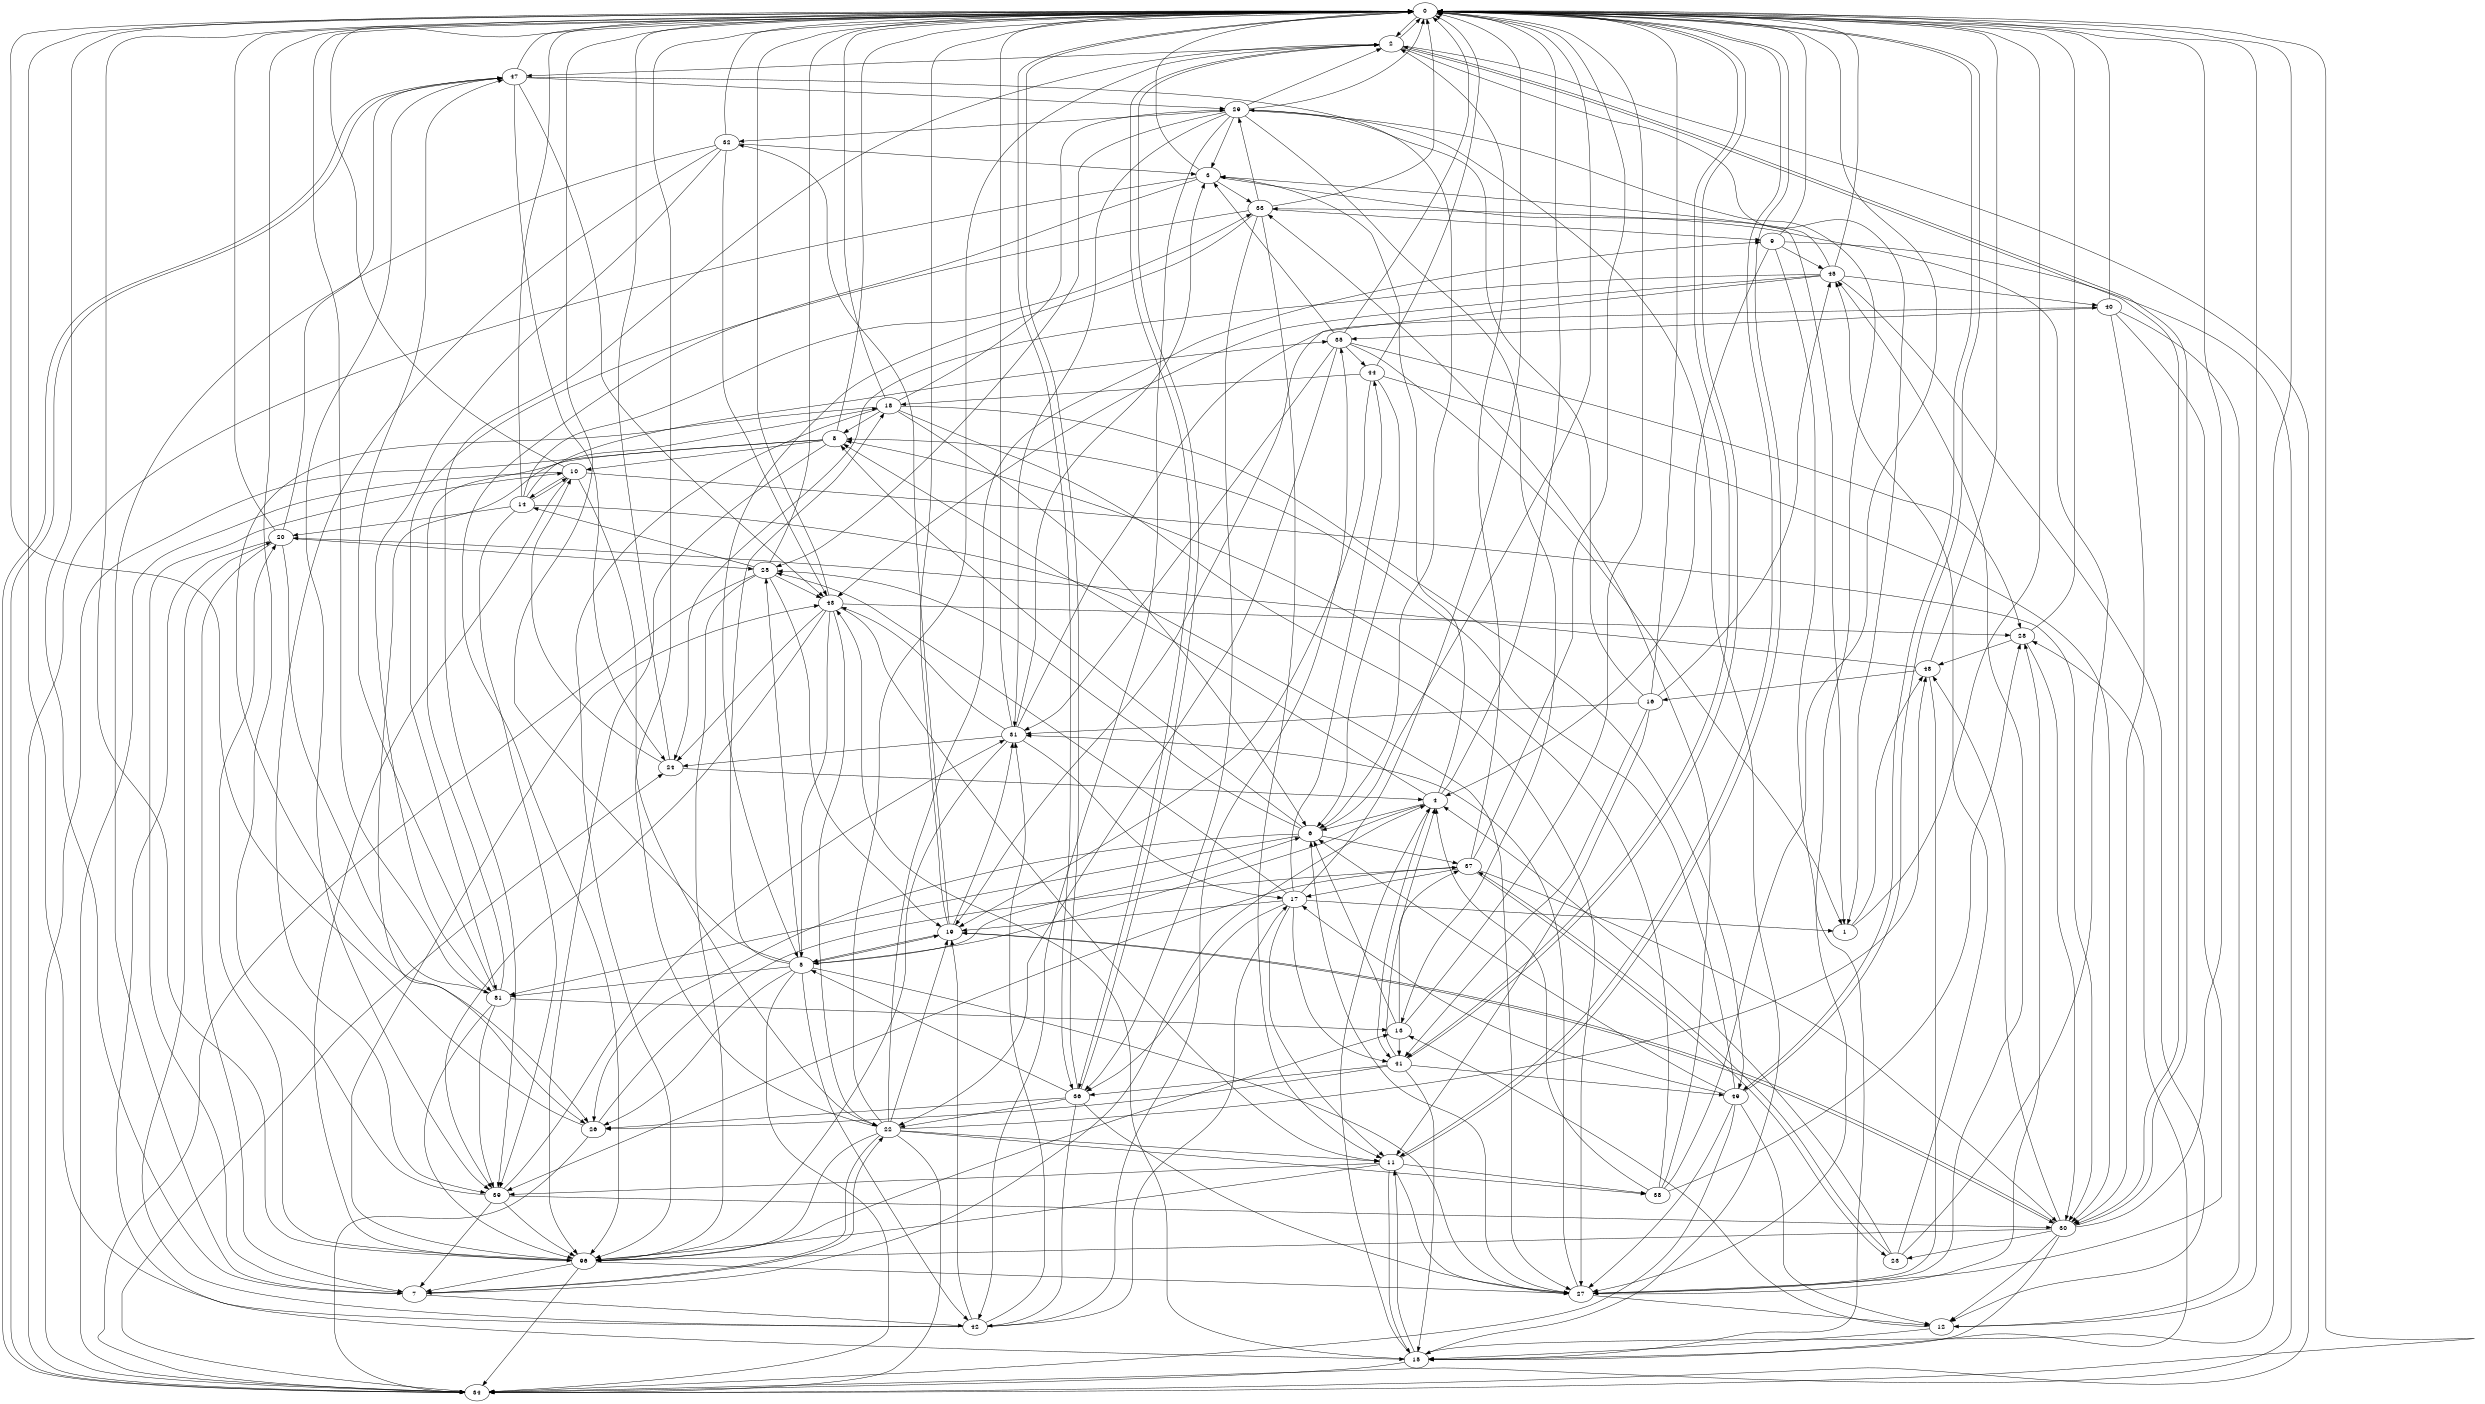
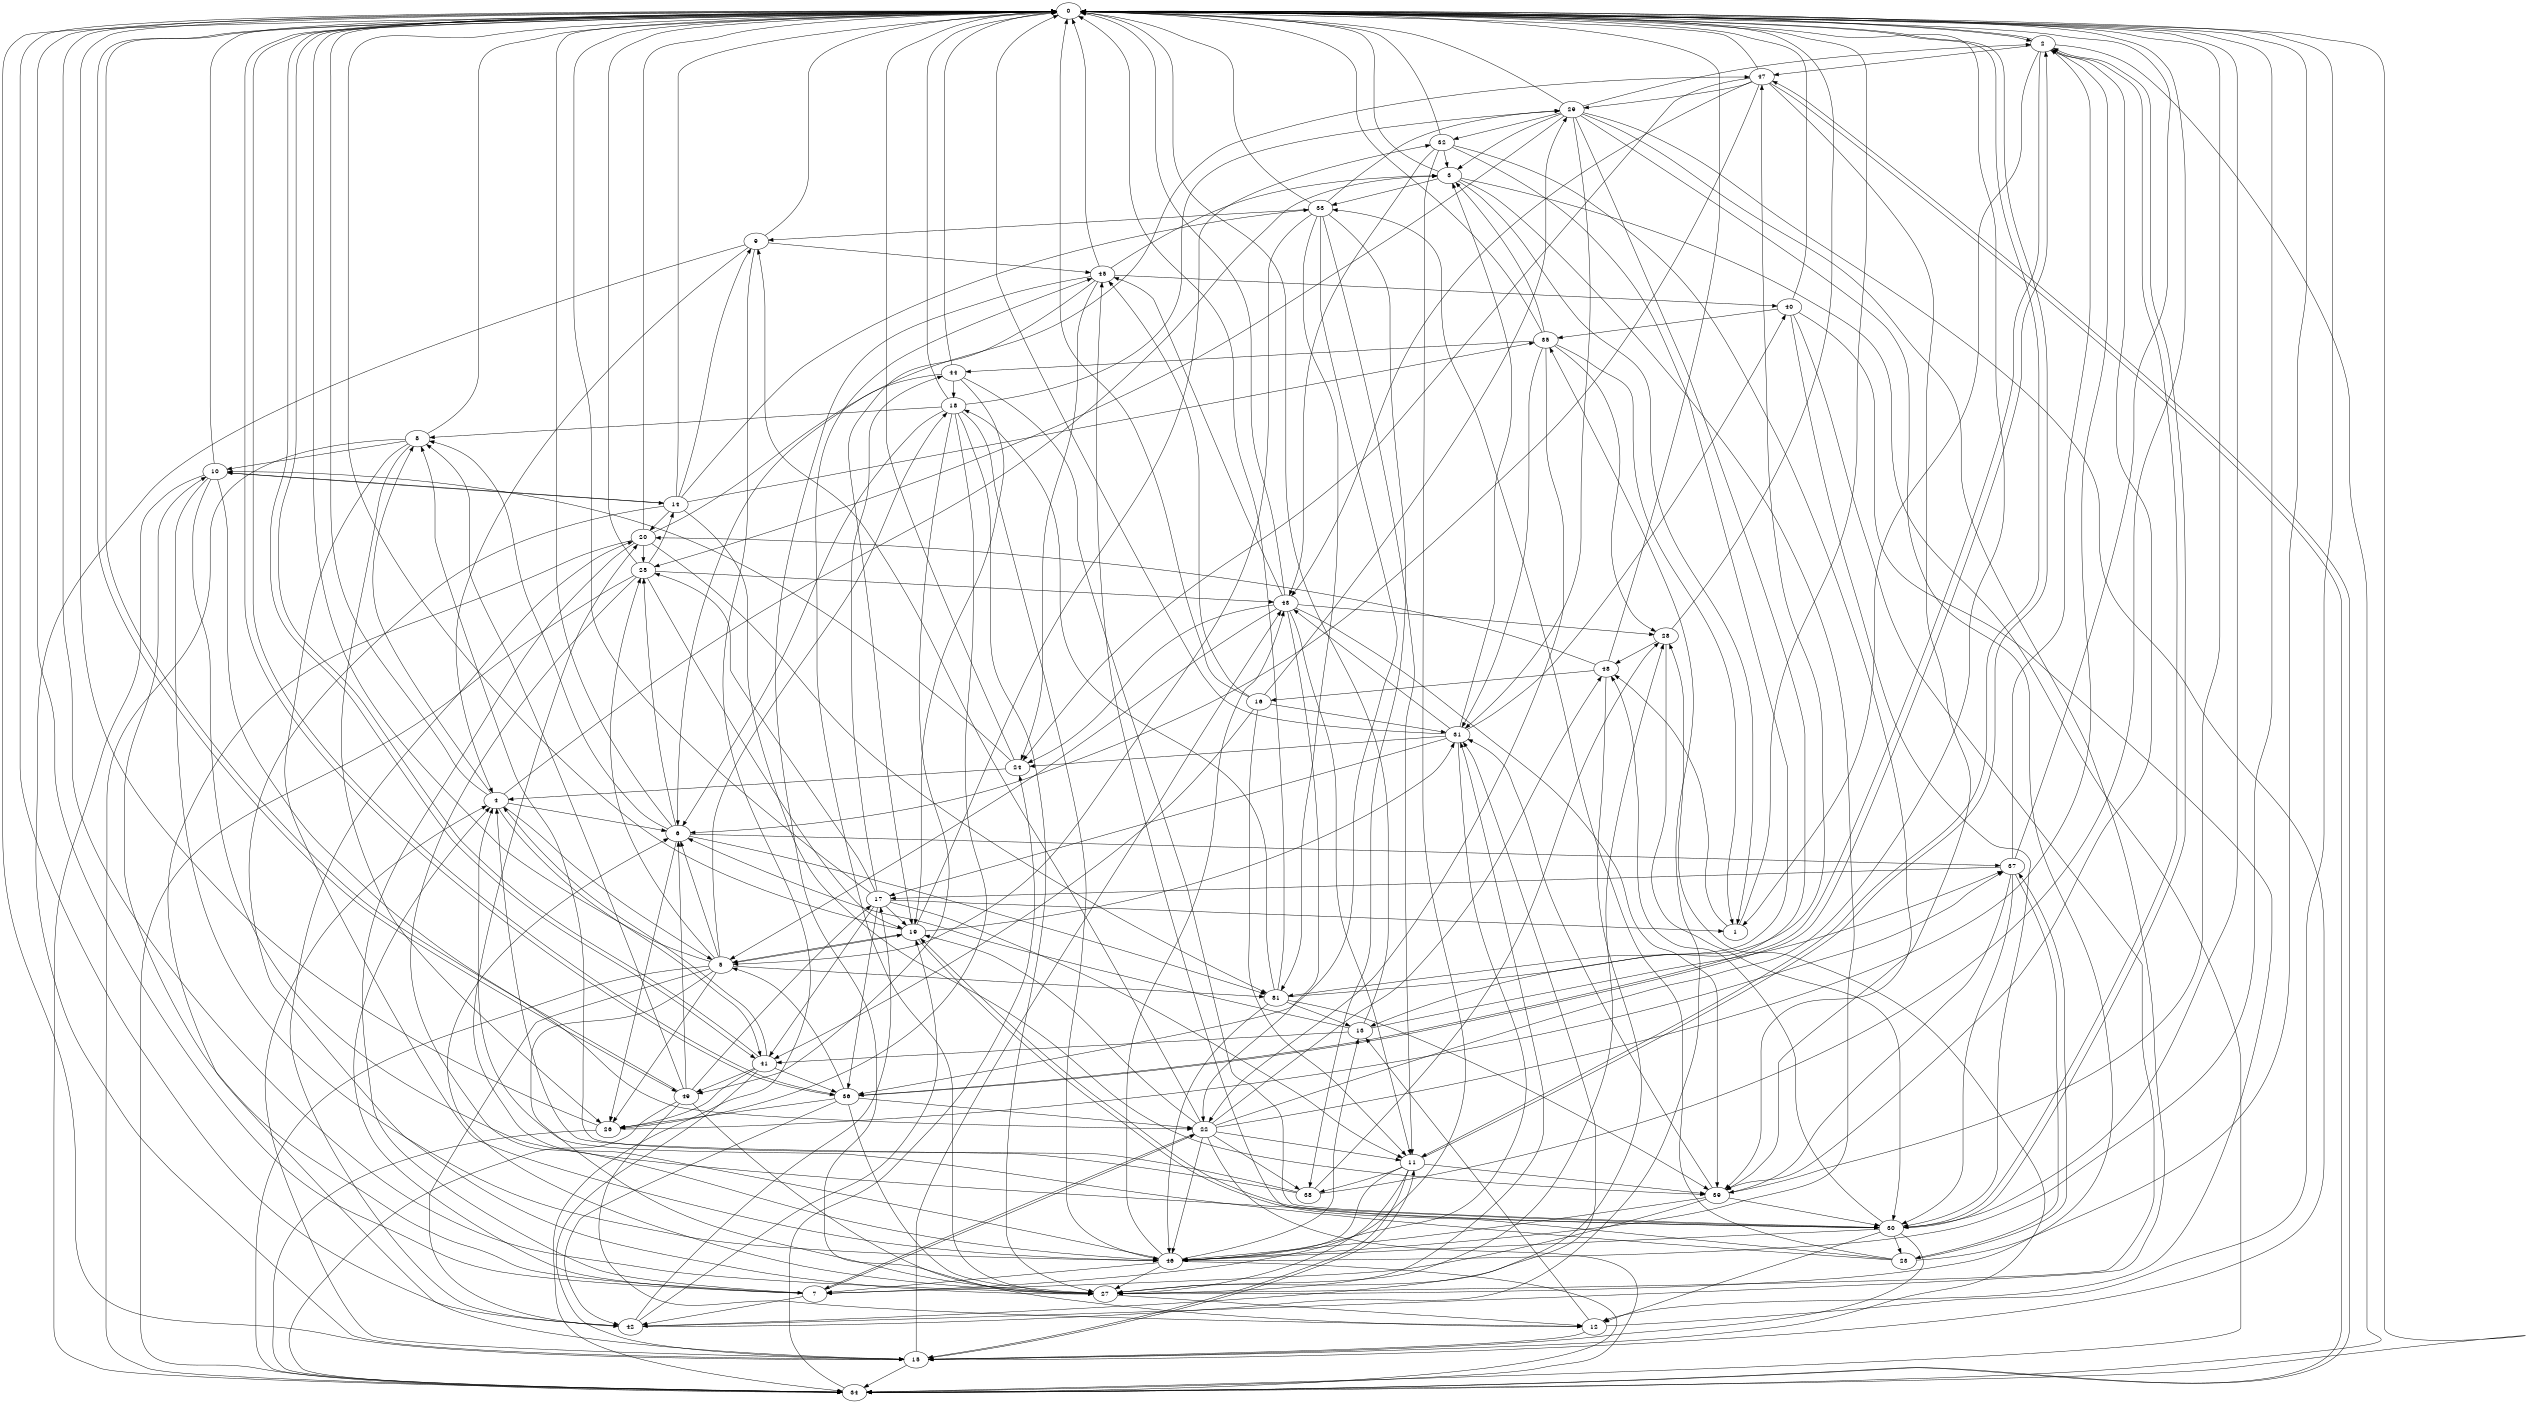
none -> (2307, 162)
(1294, 327) -> (1209, 429)
none -> (709, 373)
none -> (63, 542)
(1619, 587) -> (1396, 692)
(584, 1261) -> (1170, 1261)
